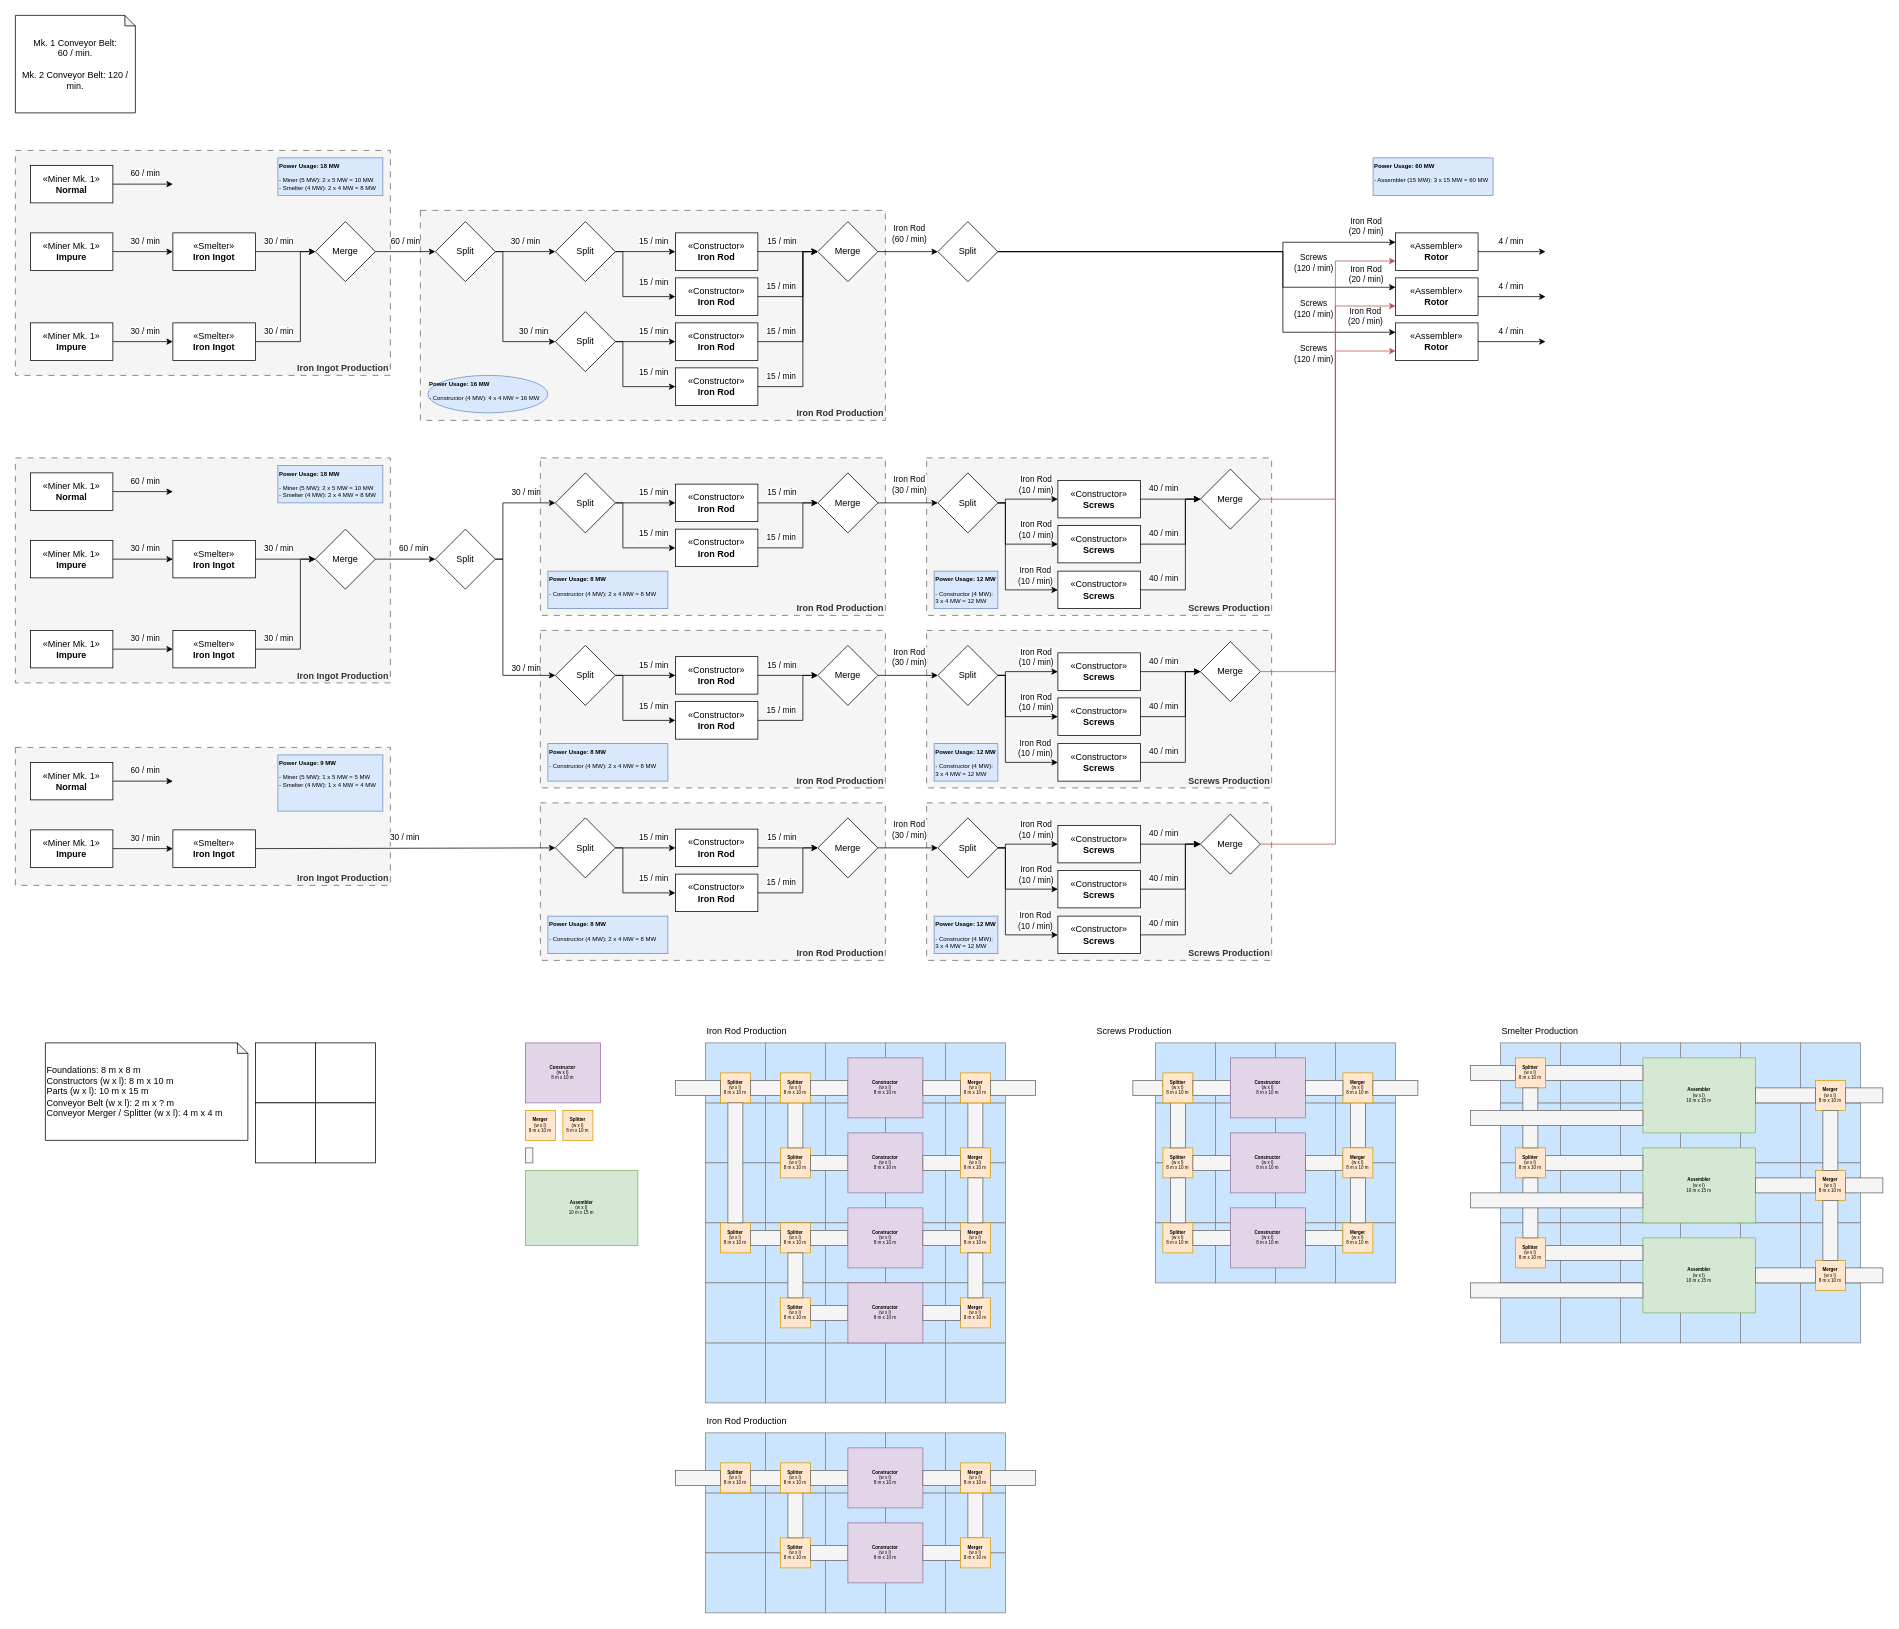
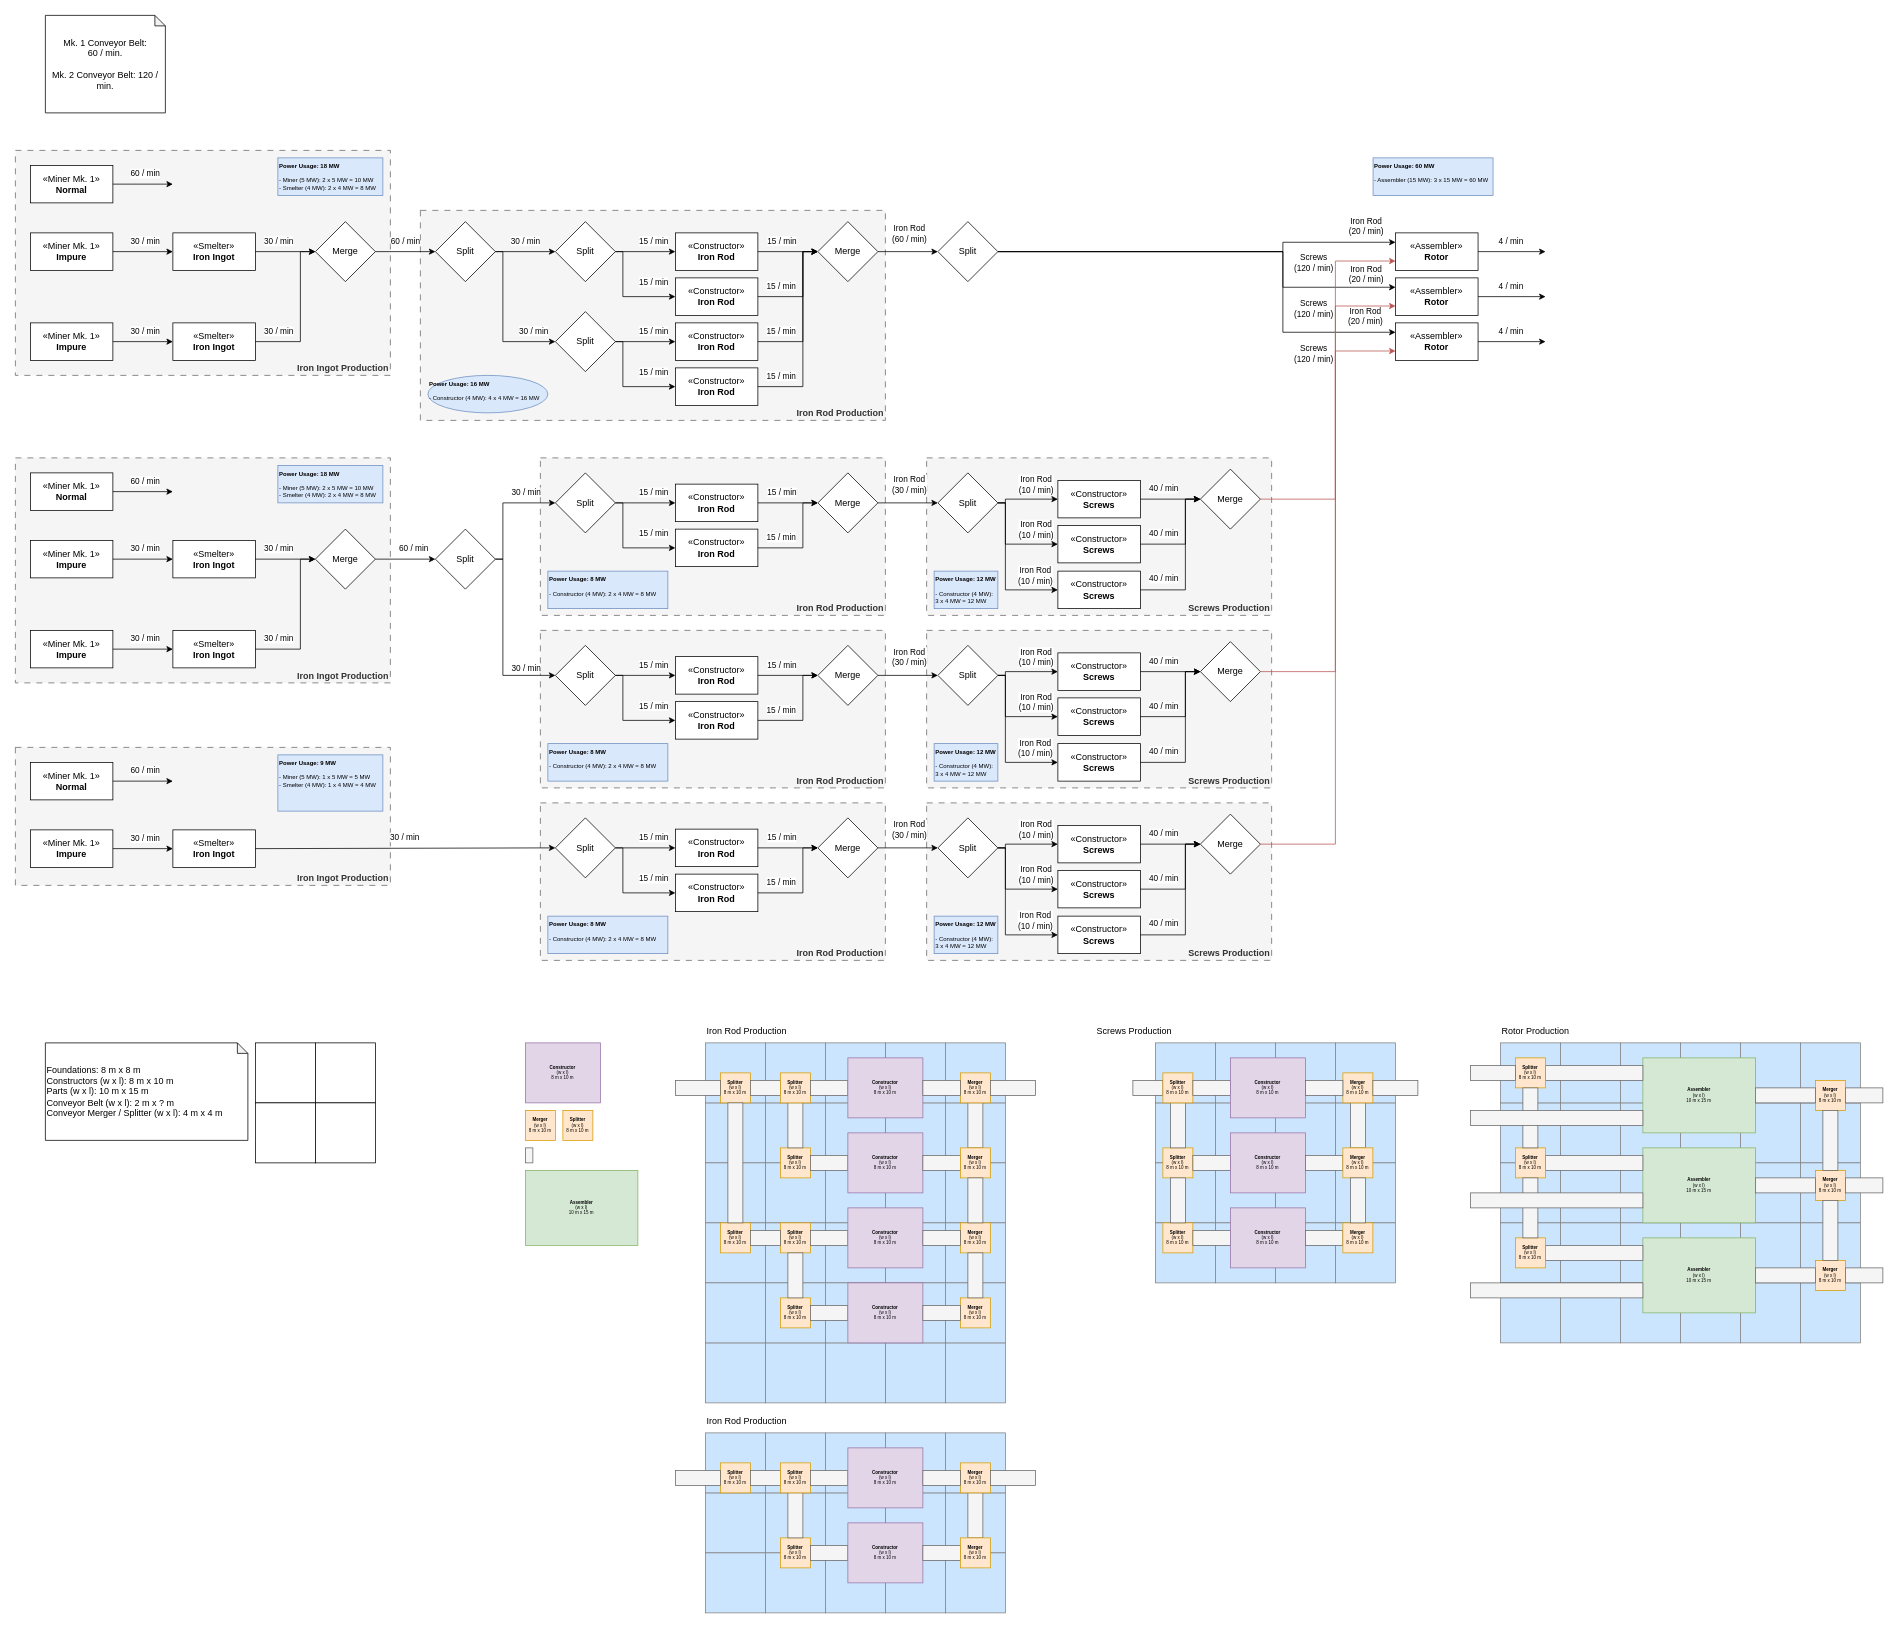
(75, 64) -> (105, 64)
(1544, 1032) -> (1540, 1032)
